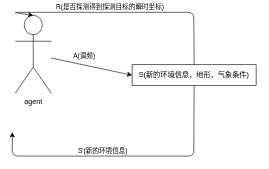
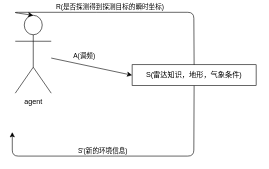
(194, 75) -> (194, 75)
